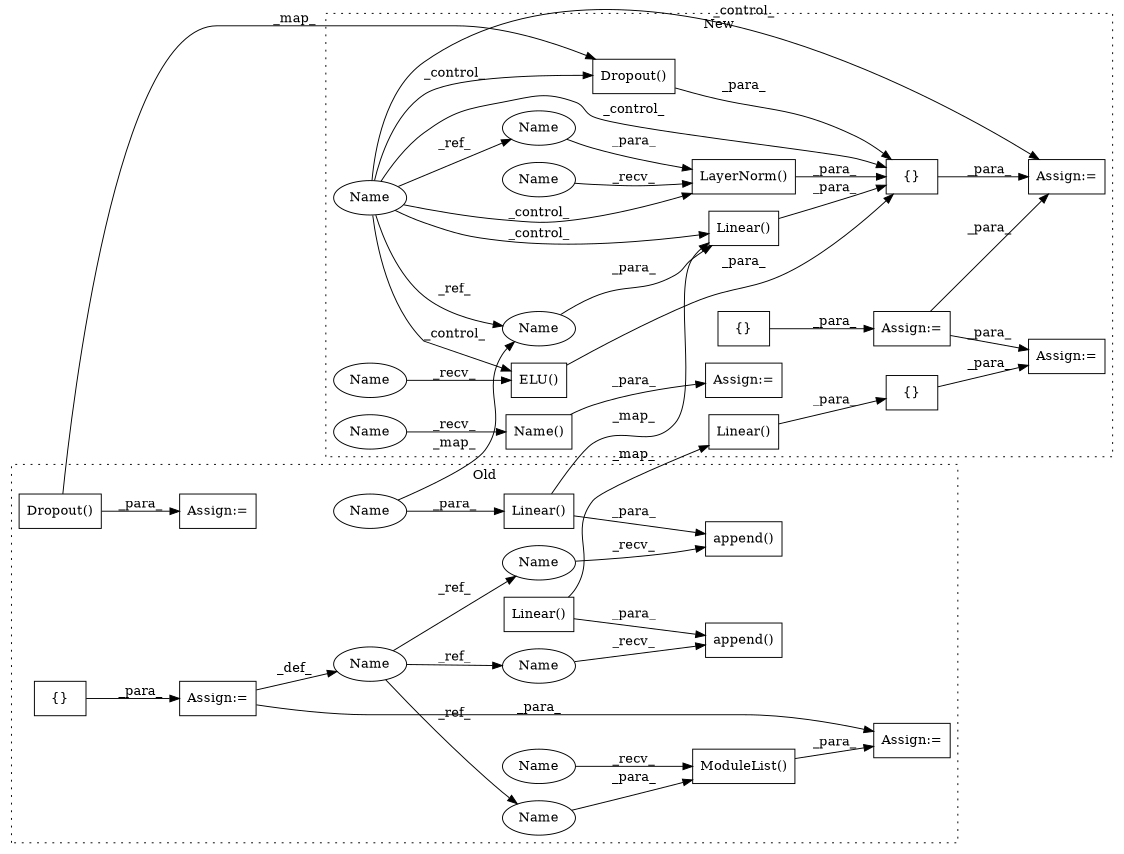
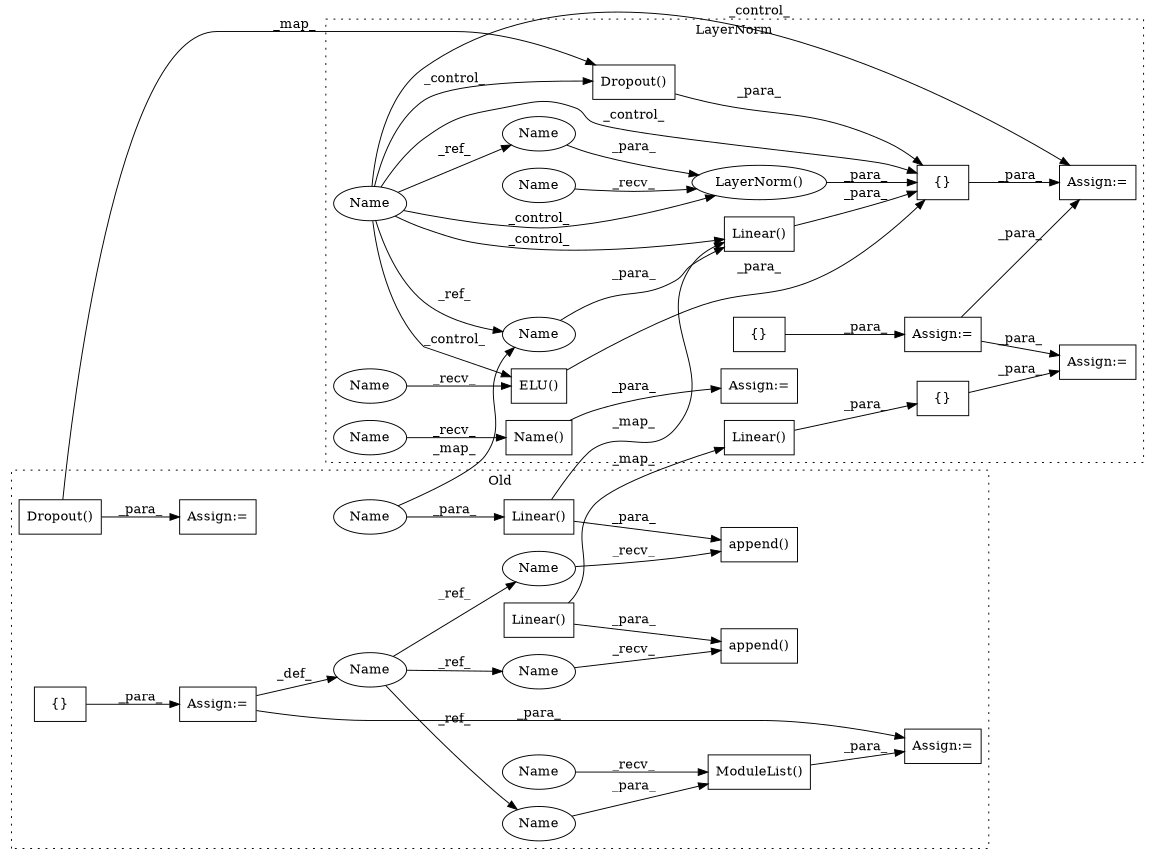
(719, 24) -> (735, 30)
(744, 177) -> (759, 183)
